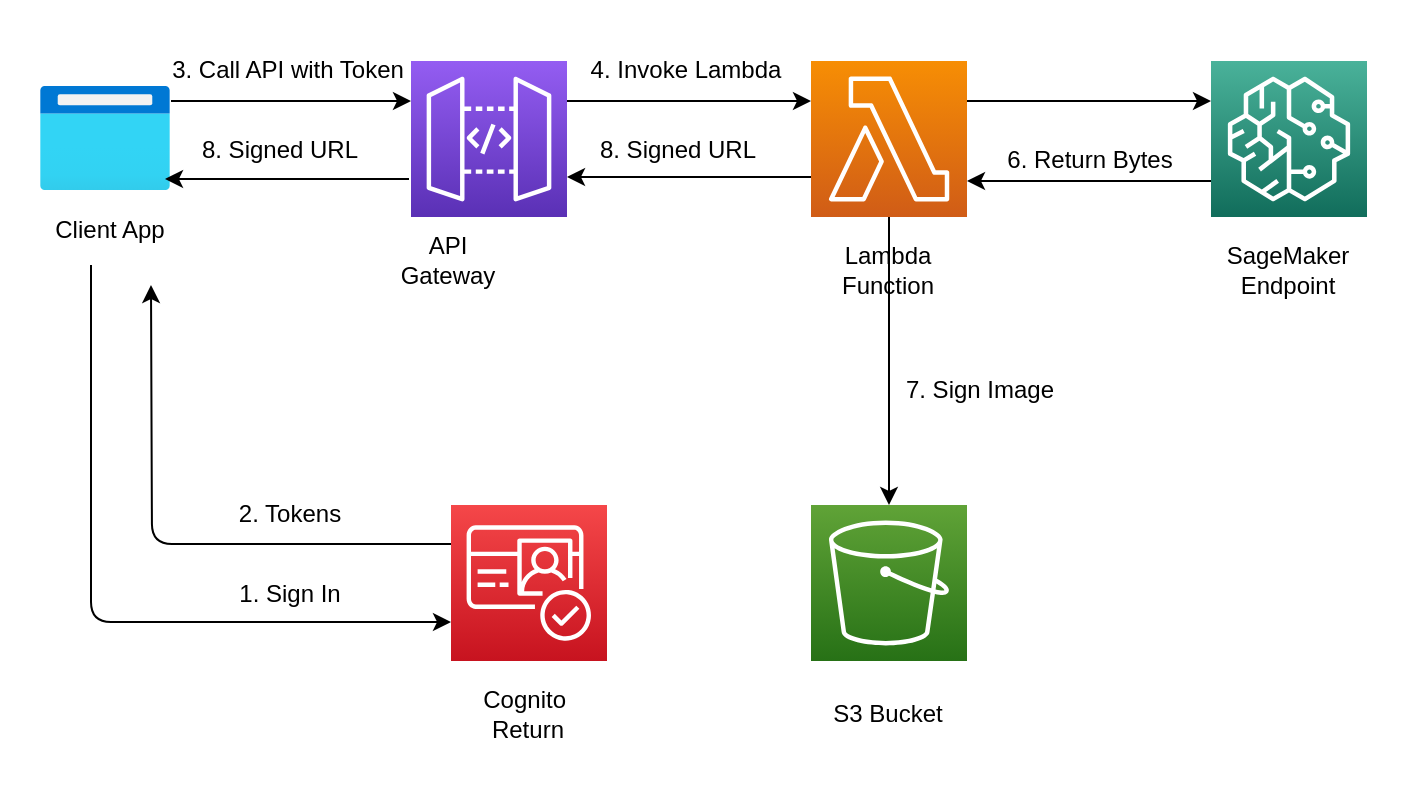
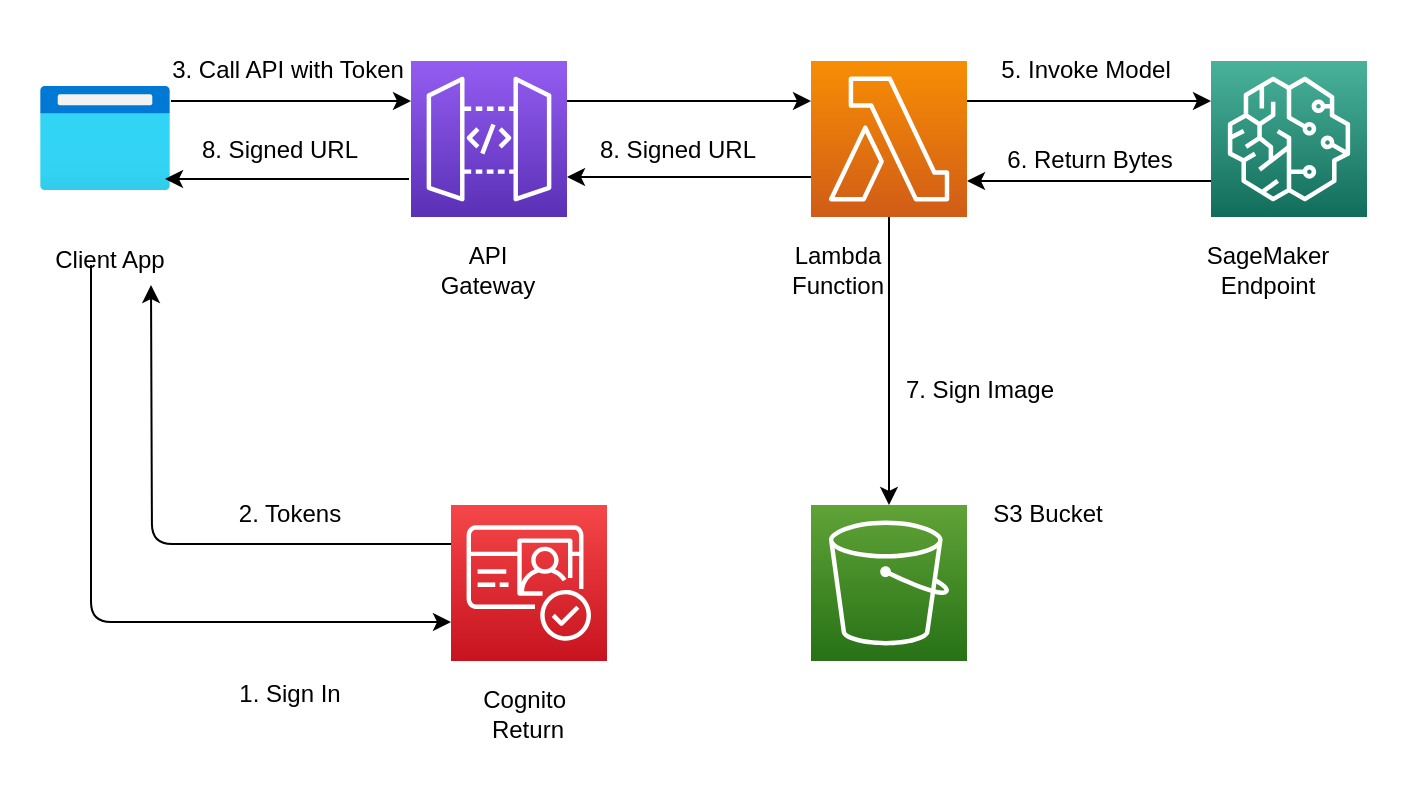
(687, 71) -> none
none -> (1087, 71)
(111, 231) -> (111, 261)
(449, 261) -> (489, 271)
(889, 271) -> (839, 271)
(1289, 271) -> (1269, 271)
(291, 595) -> (291, 695)
(889, 715) -> (1049, 515)
